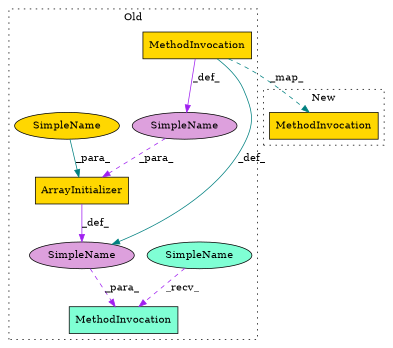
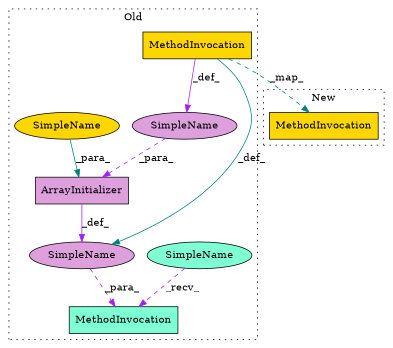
(82, 191) -> (82, 191)
